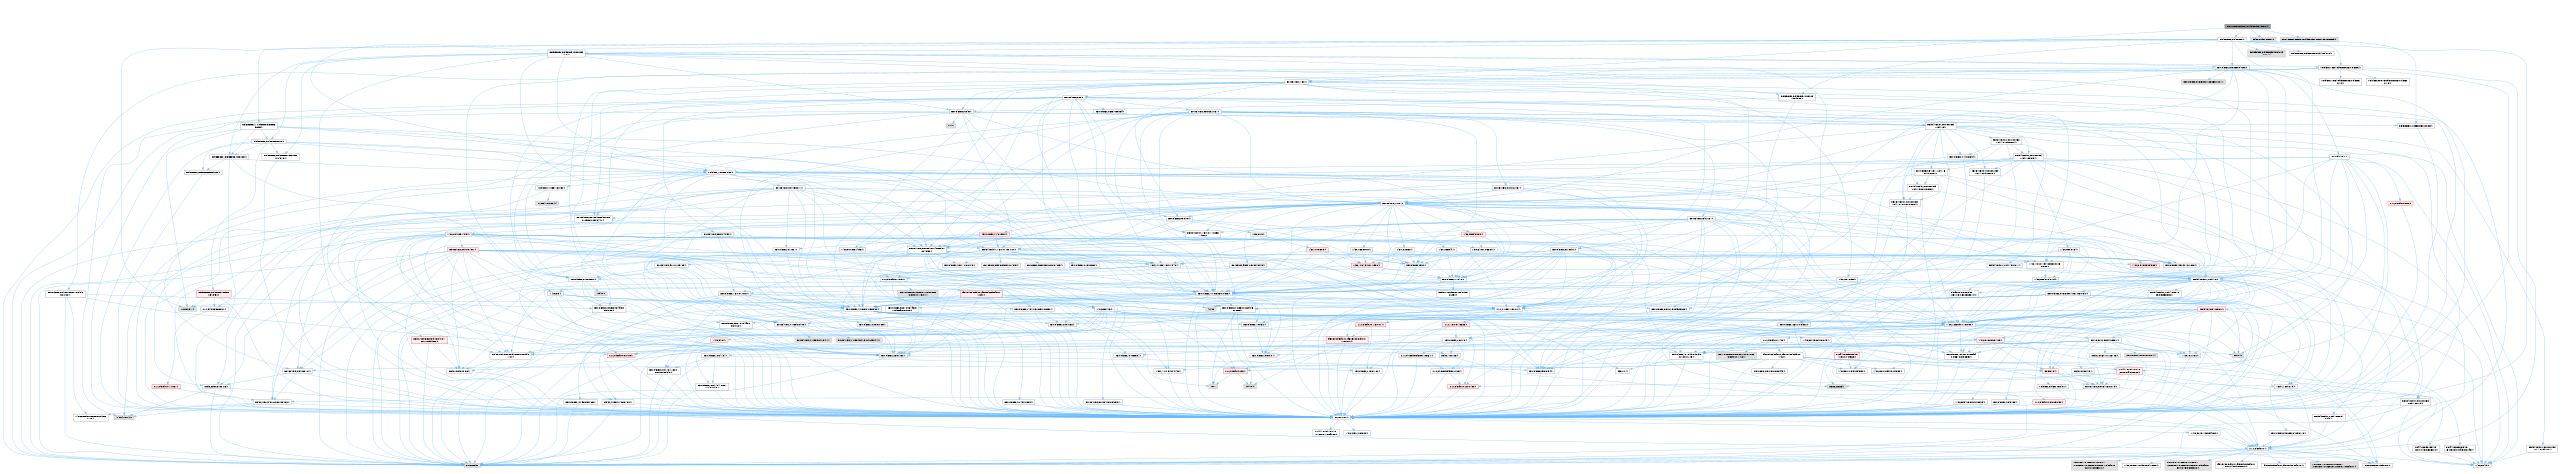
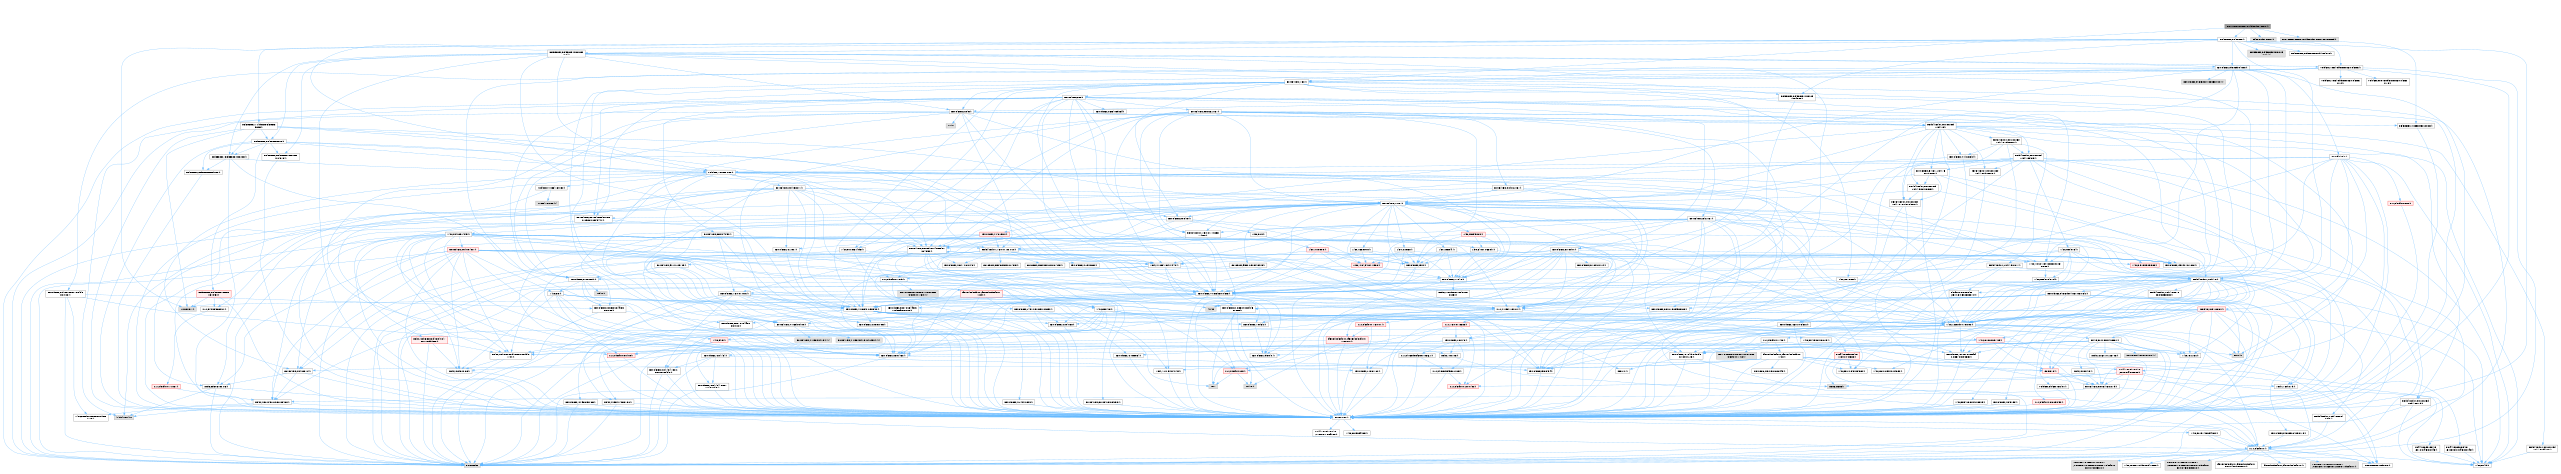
none -> (1592, 265)
(676, 329) -> (631, 332)
none -> (637, 330)
(1357, 433) -> (1357, 433)
(2426, 449) -> (2426, 449)
